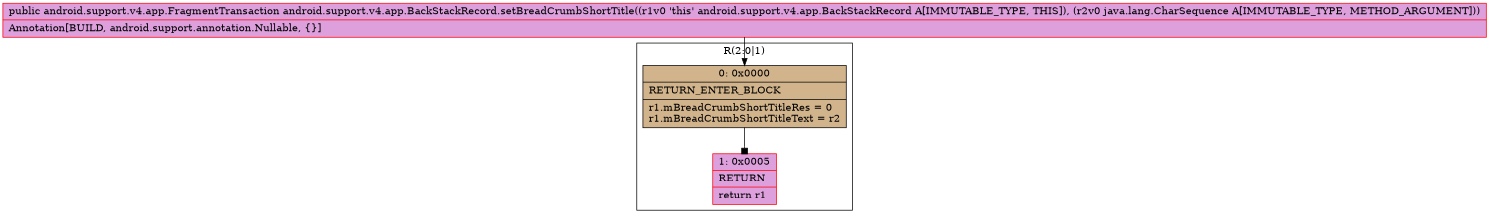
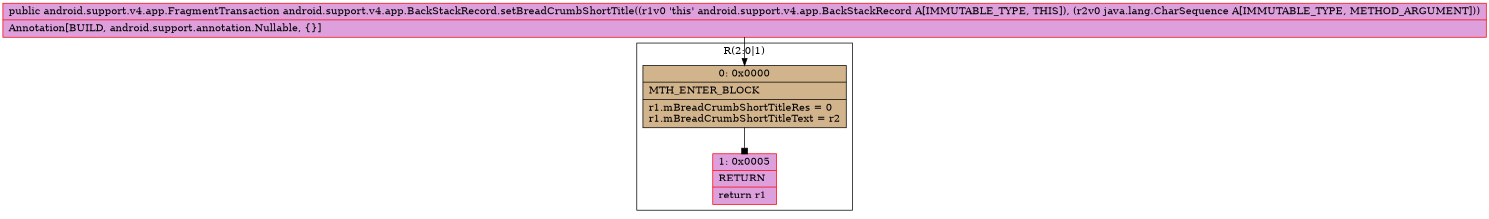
(715, 90) -> (704, 90)
